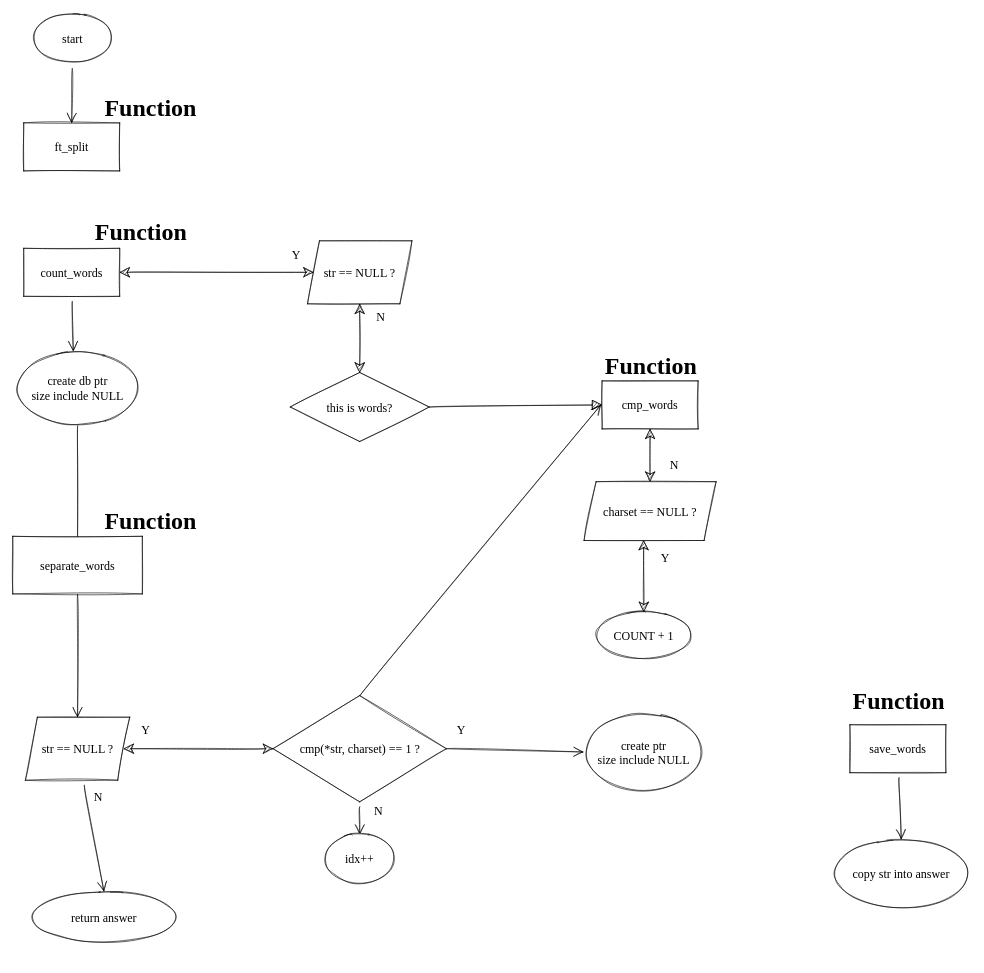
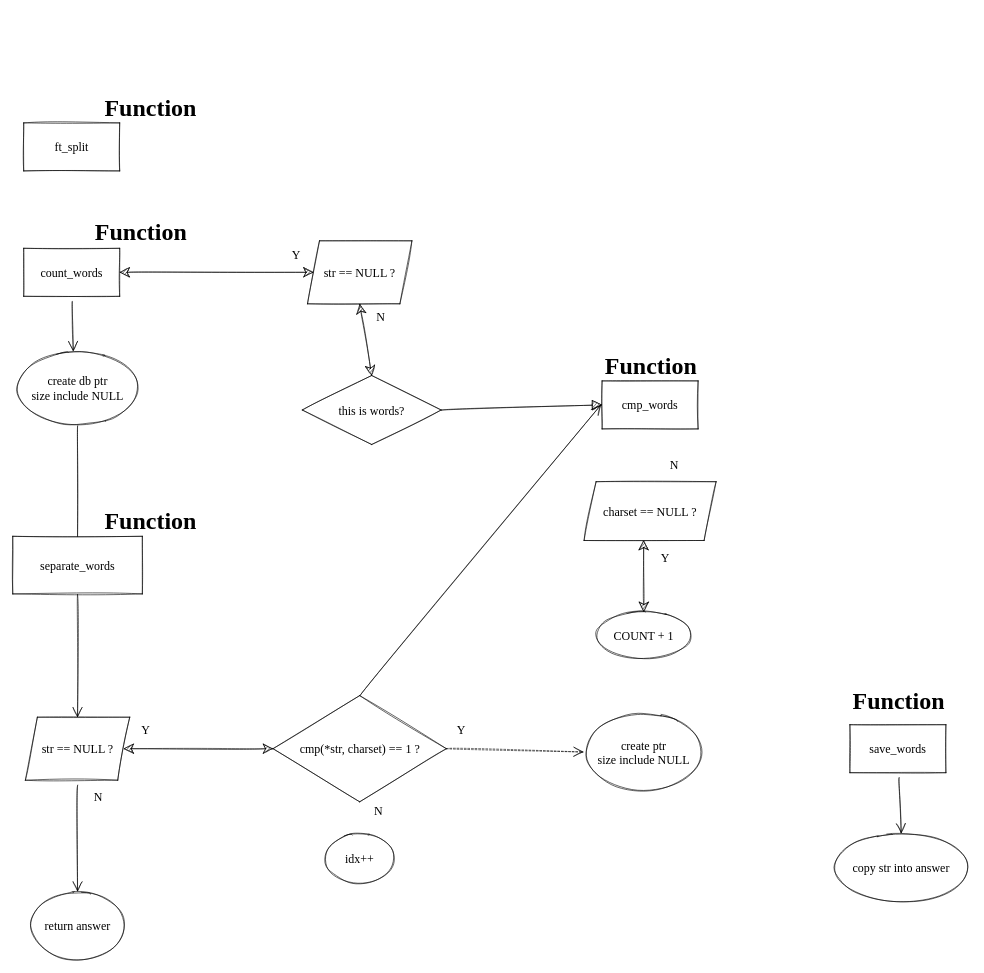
(73, 38) -> none
(72, 95) -> none
(360, 407) -> (372, 410)
(650, 454) -> none
(516, 750) -> (516, 750)
(360, 818) -> none
(901, 873) -> (901, 867)
(104, 917) -> (78, 926)
